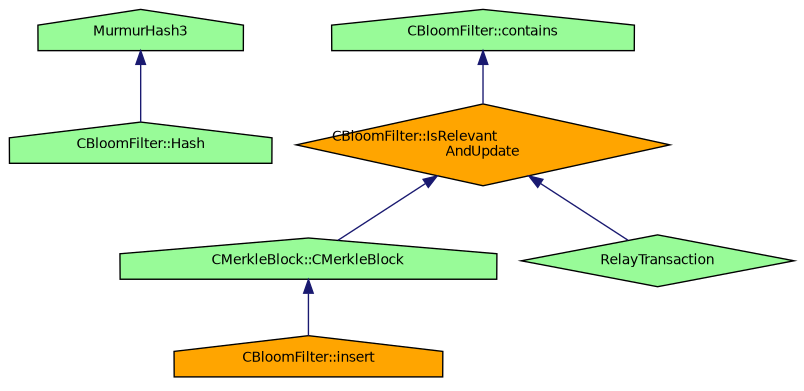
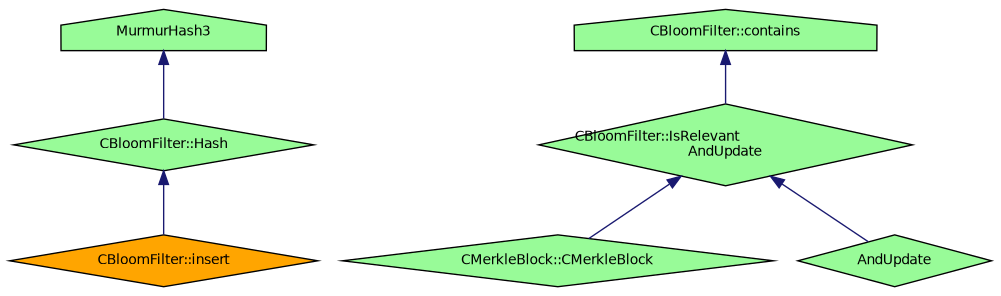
(141, 145) -> (164, 145)
(483, 145) -> (726, 145)
(308, 261) -> (558, 261)
(658, 261) -> (895, 261)
(308, 315) -> (164, 210)
(308, 358) -> (164, 261)
